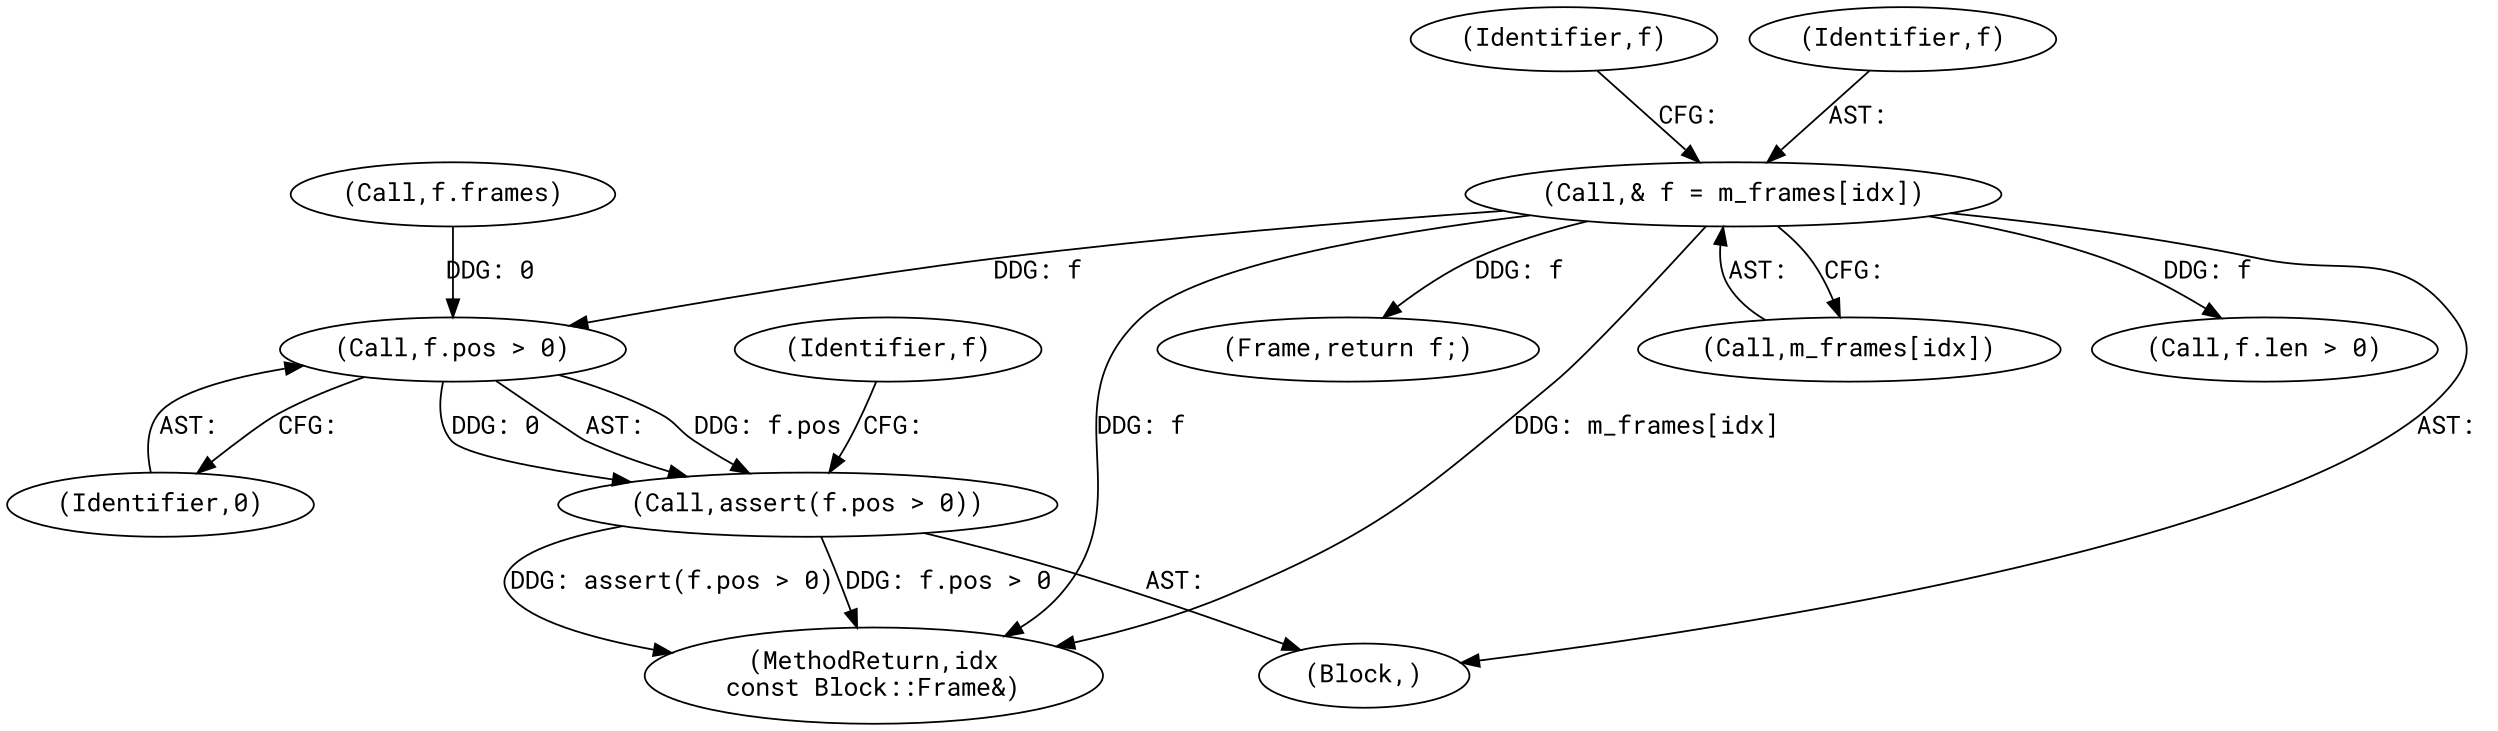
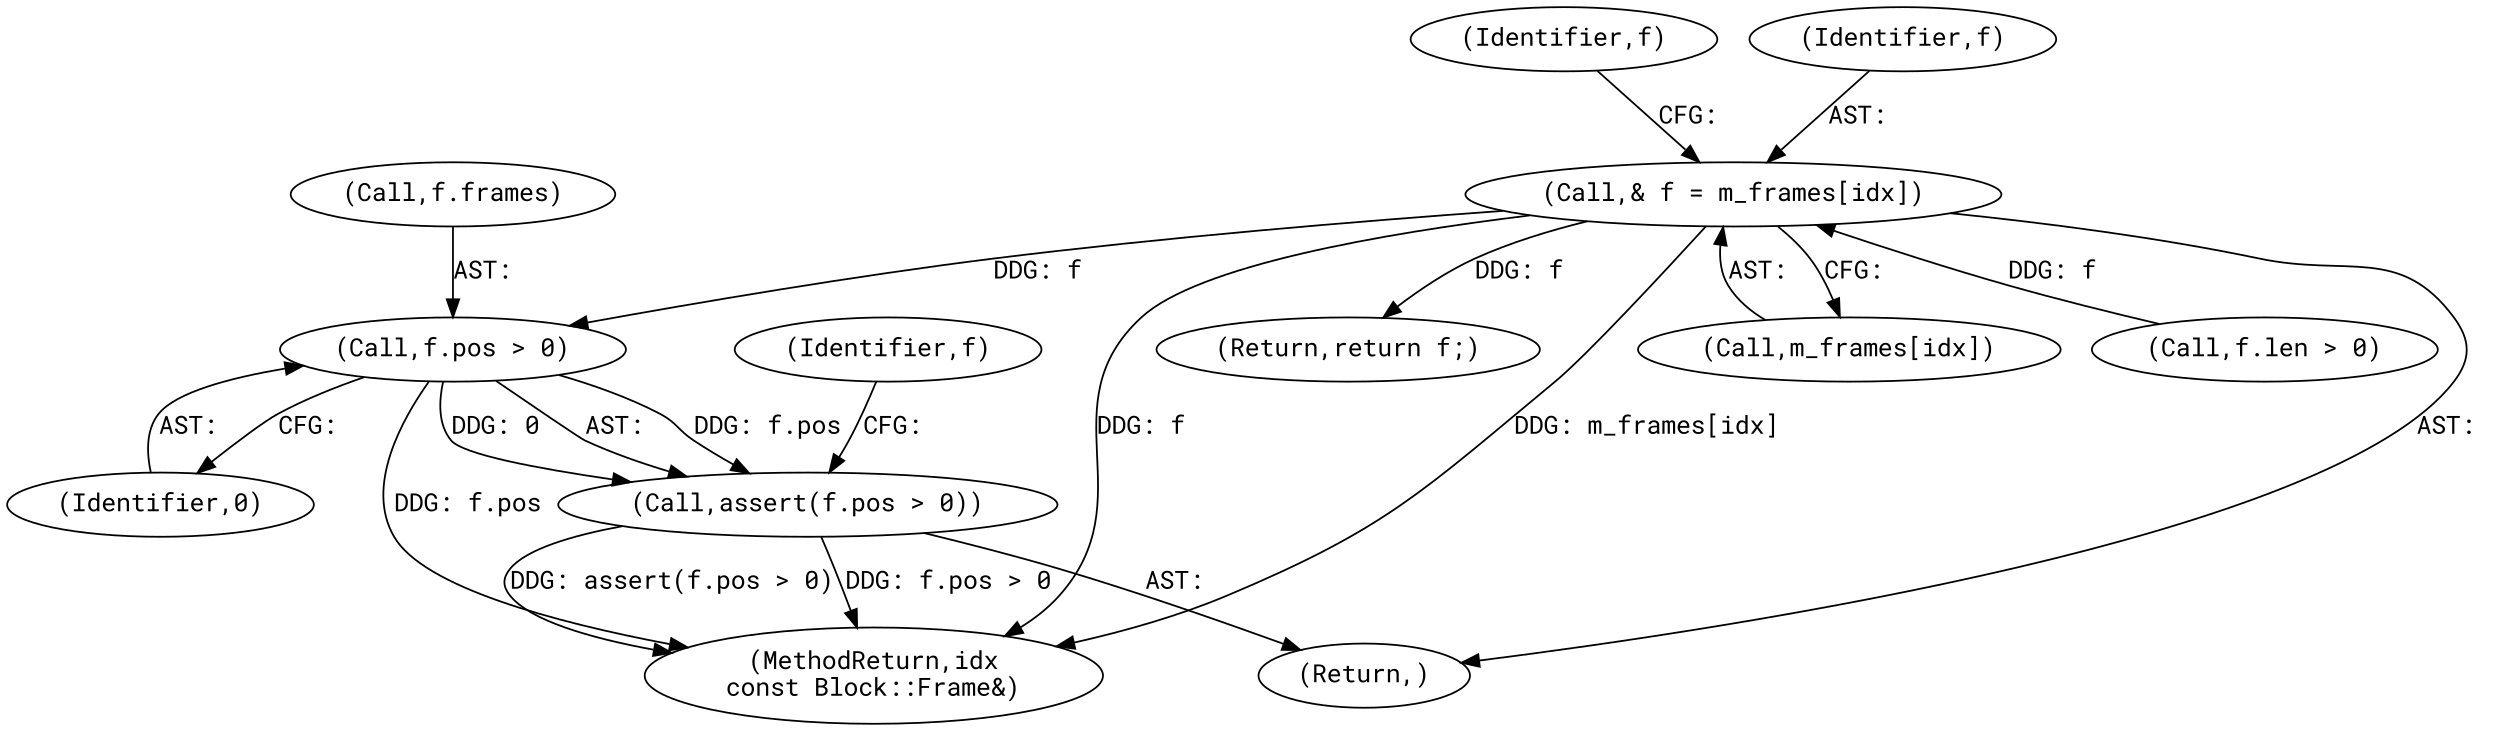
(2072, 248) -> (1995, 282)
(490, 272) -> (490, 272)
(1348, 350) -> (1348, 350)
none -> (446, 578)
(1364, 676) -> (1364, 676)
